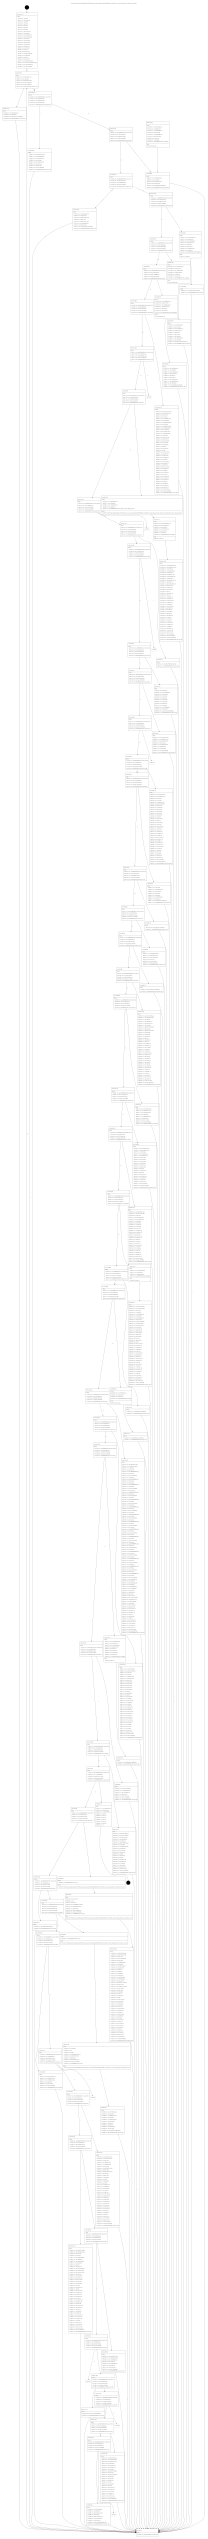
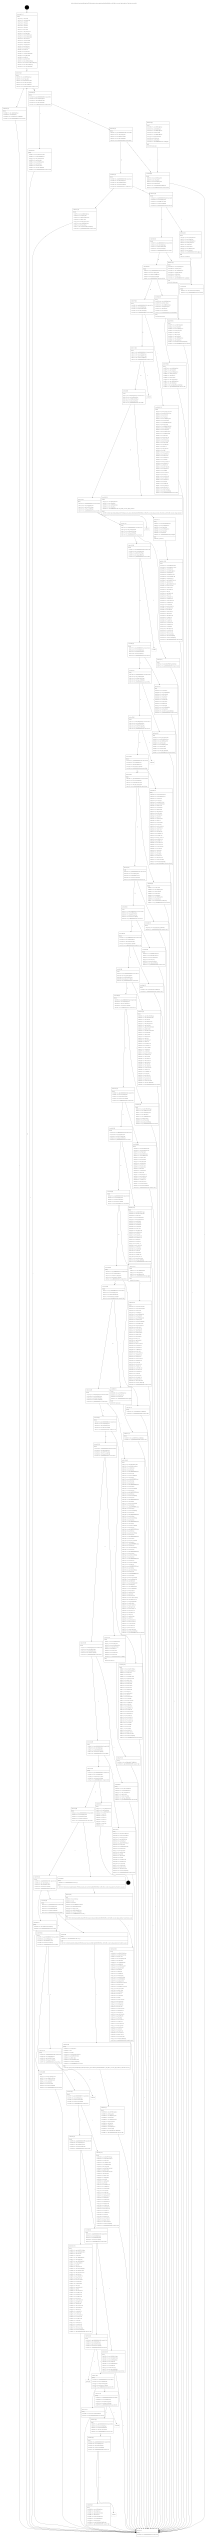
(112, 2477) -> none
